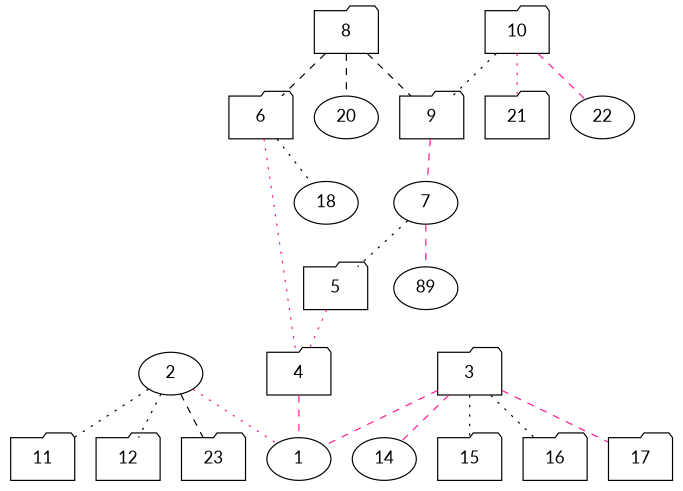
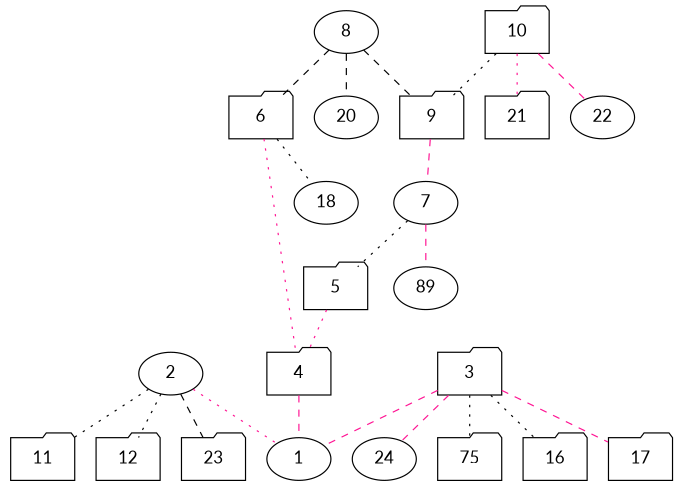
(346, 32) -> (346, 32)
(384, 459) -> (384, 459)
(470, 459) -> (470, 459)
